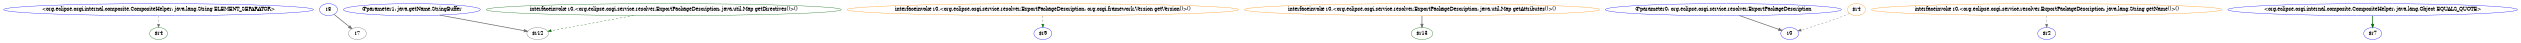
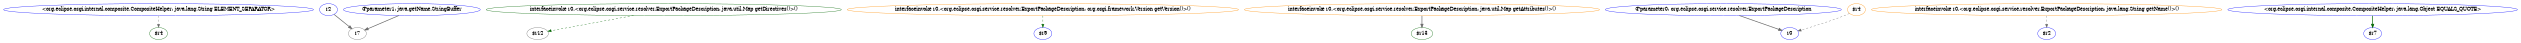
(329, 10) -> (329, 10)
(482, 23) -> (383, 22)
